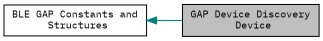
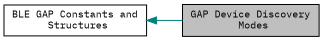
(251, 20) -> (251, 20)
